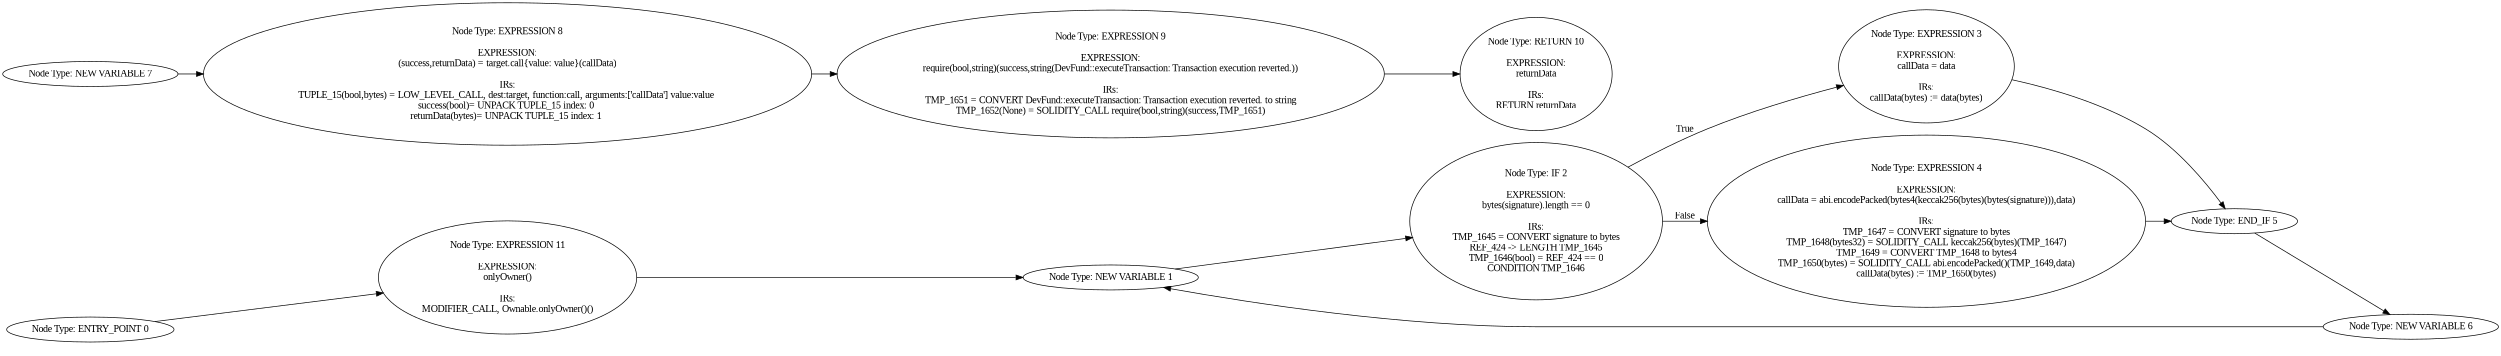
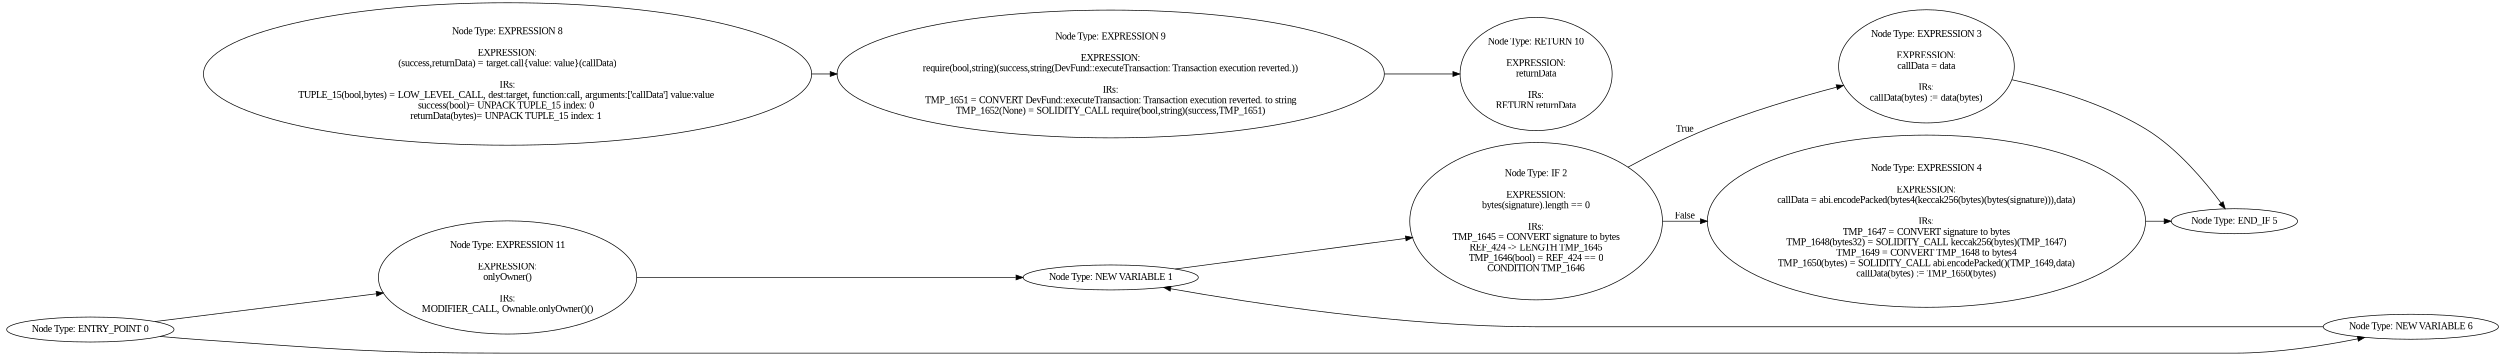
(90, 74) -> none
(2319, 272) -> (1259, 353)
